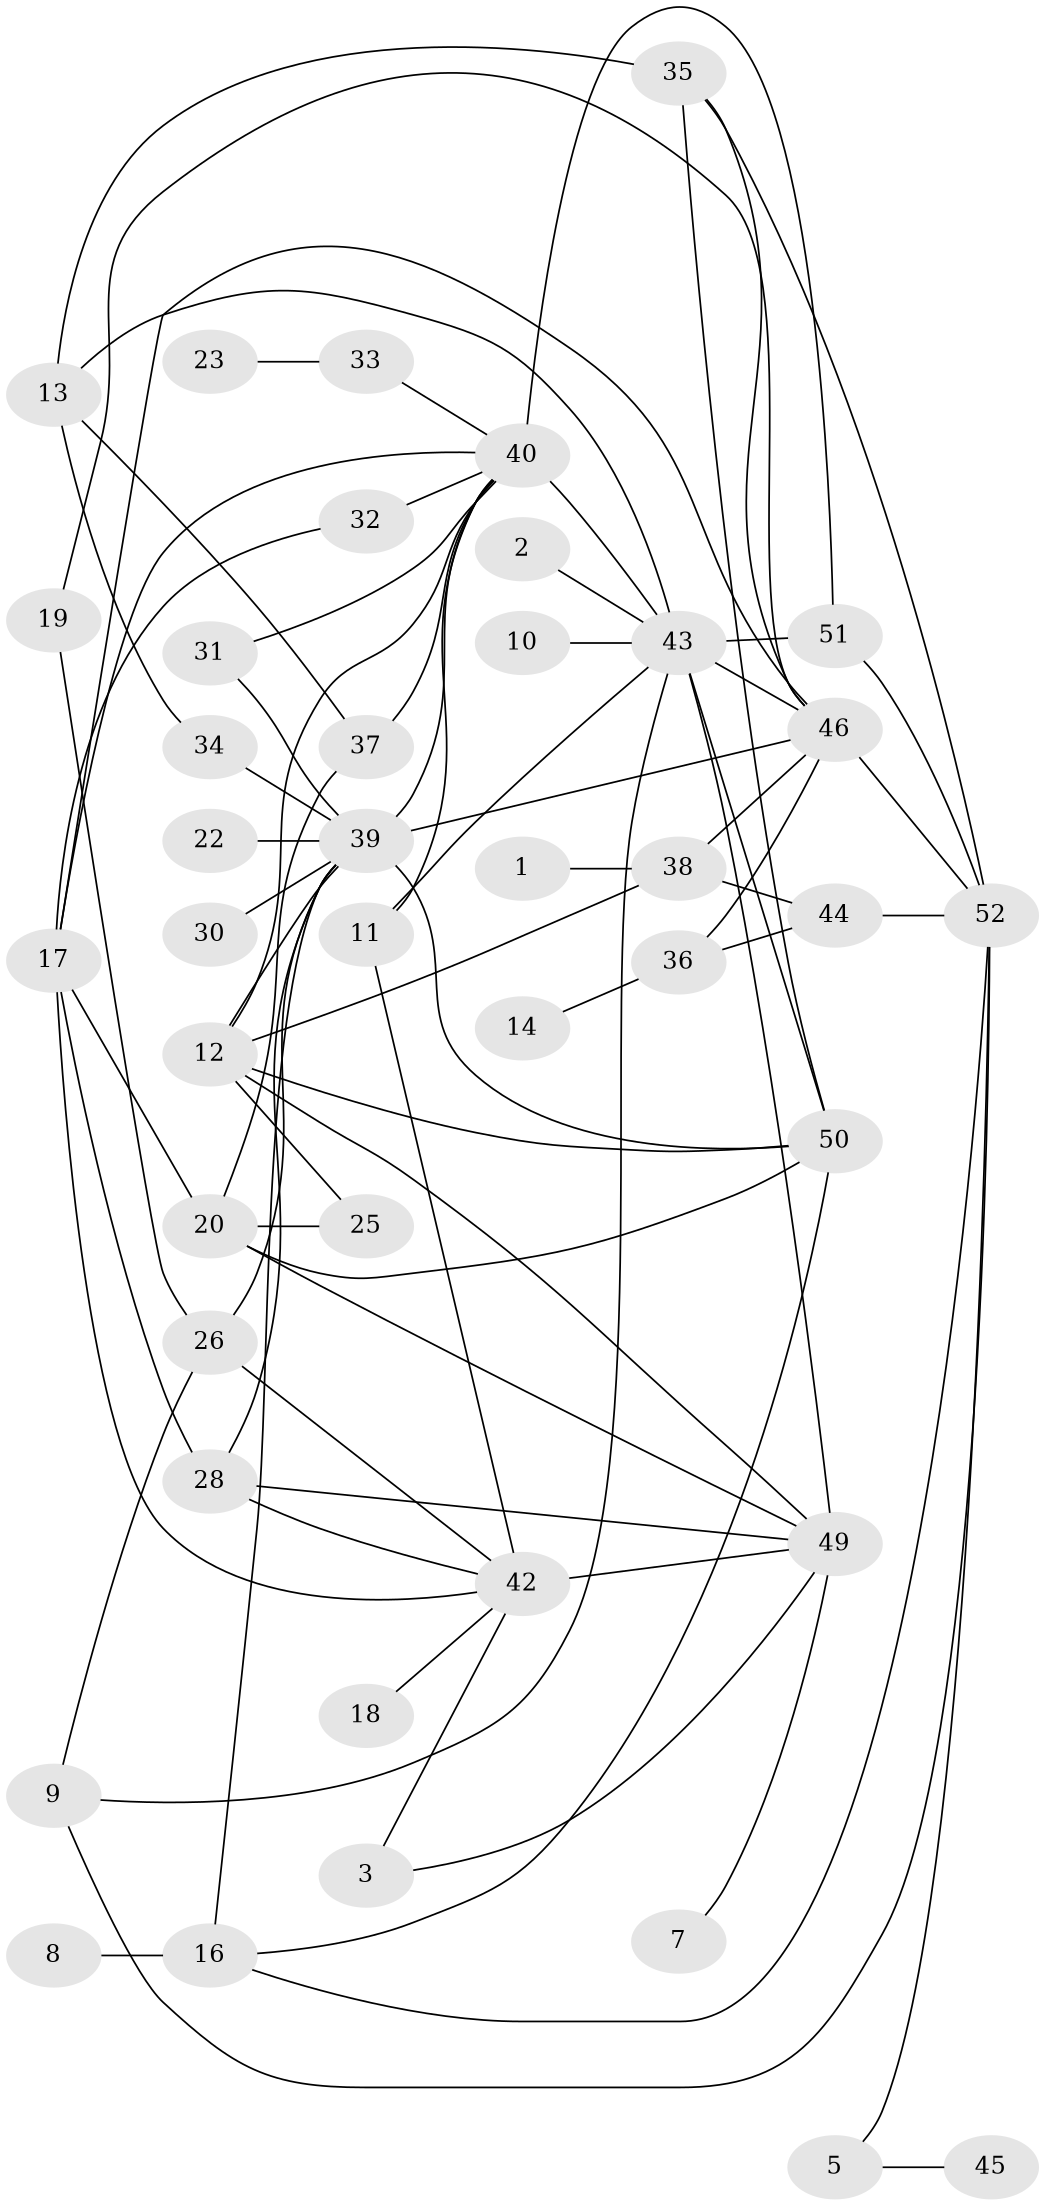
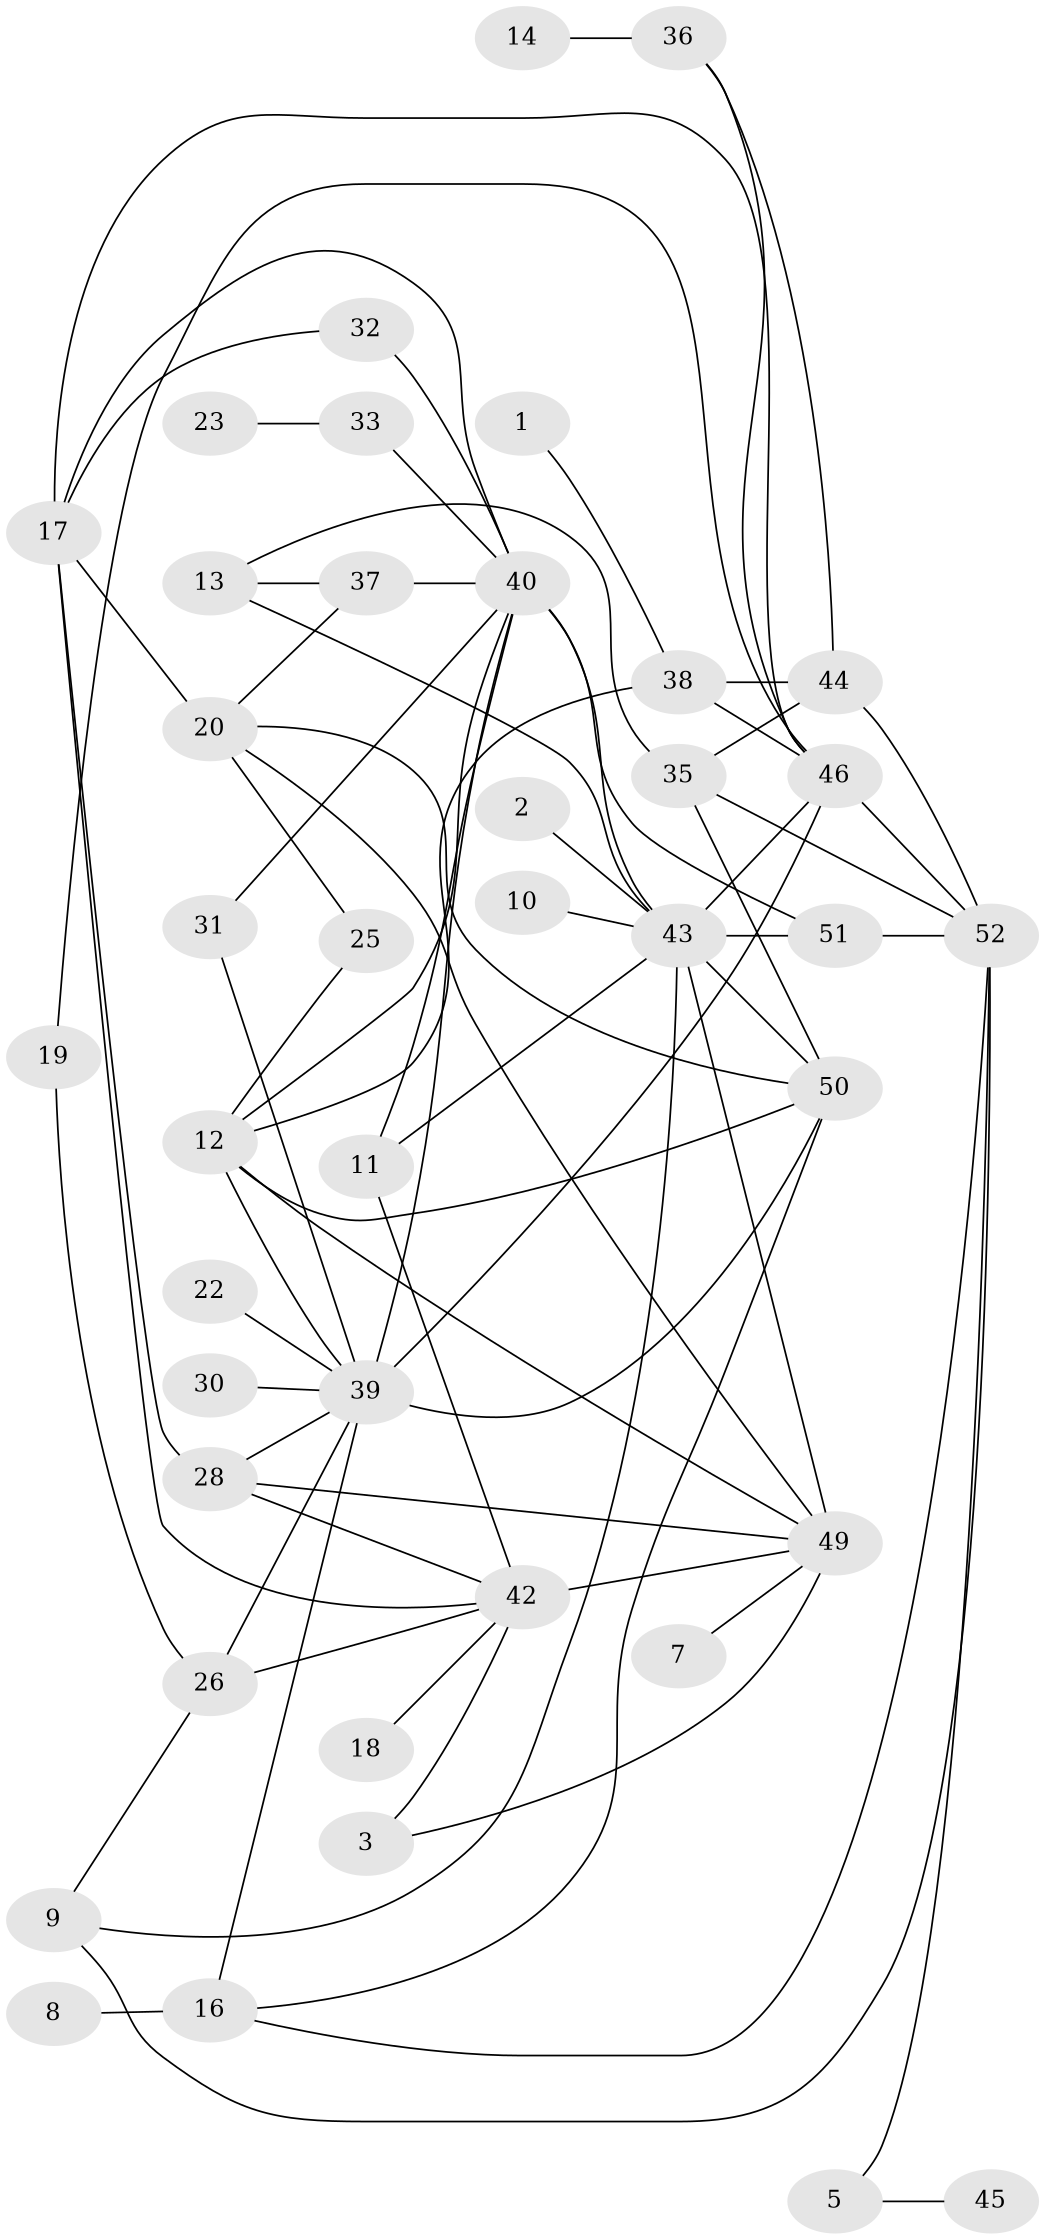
(754, 403) -> (746, 736)
(210, 747) -> none
